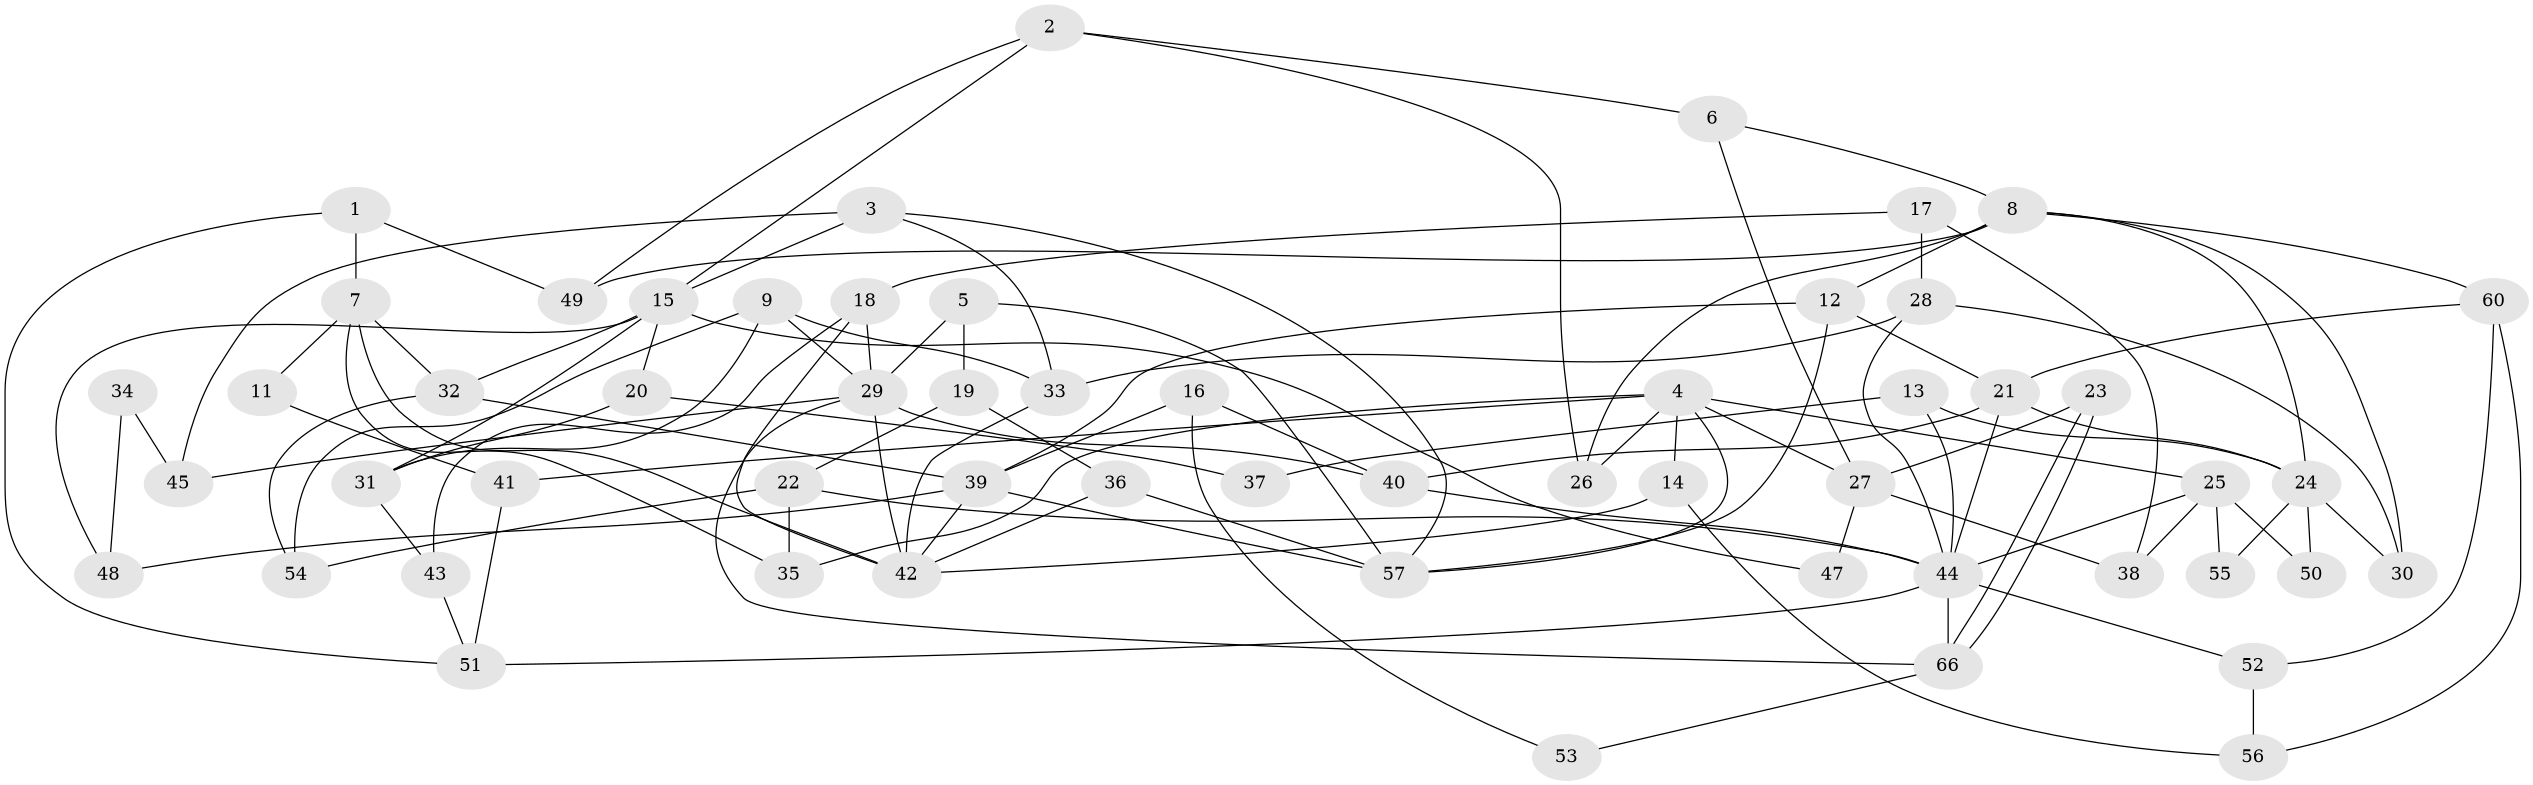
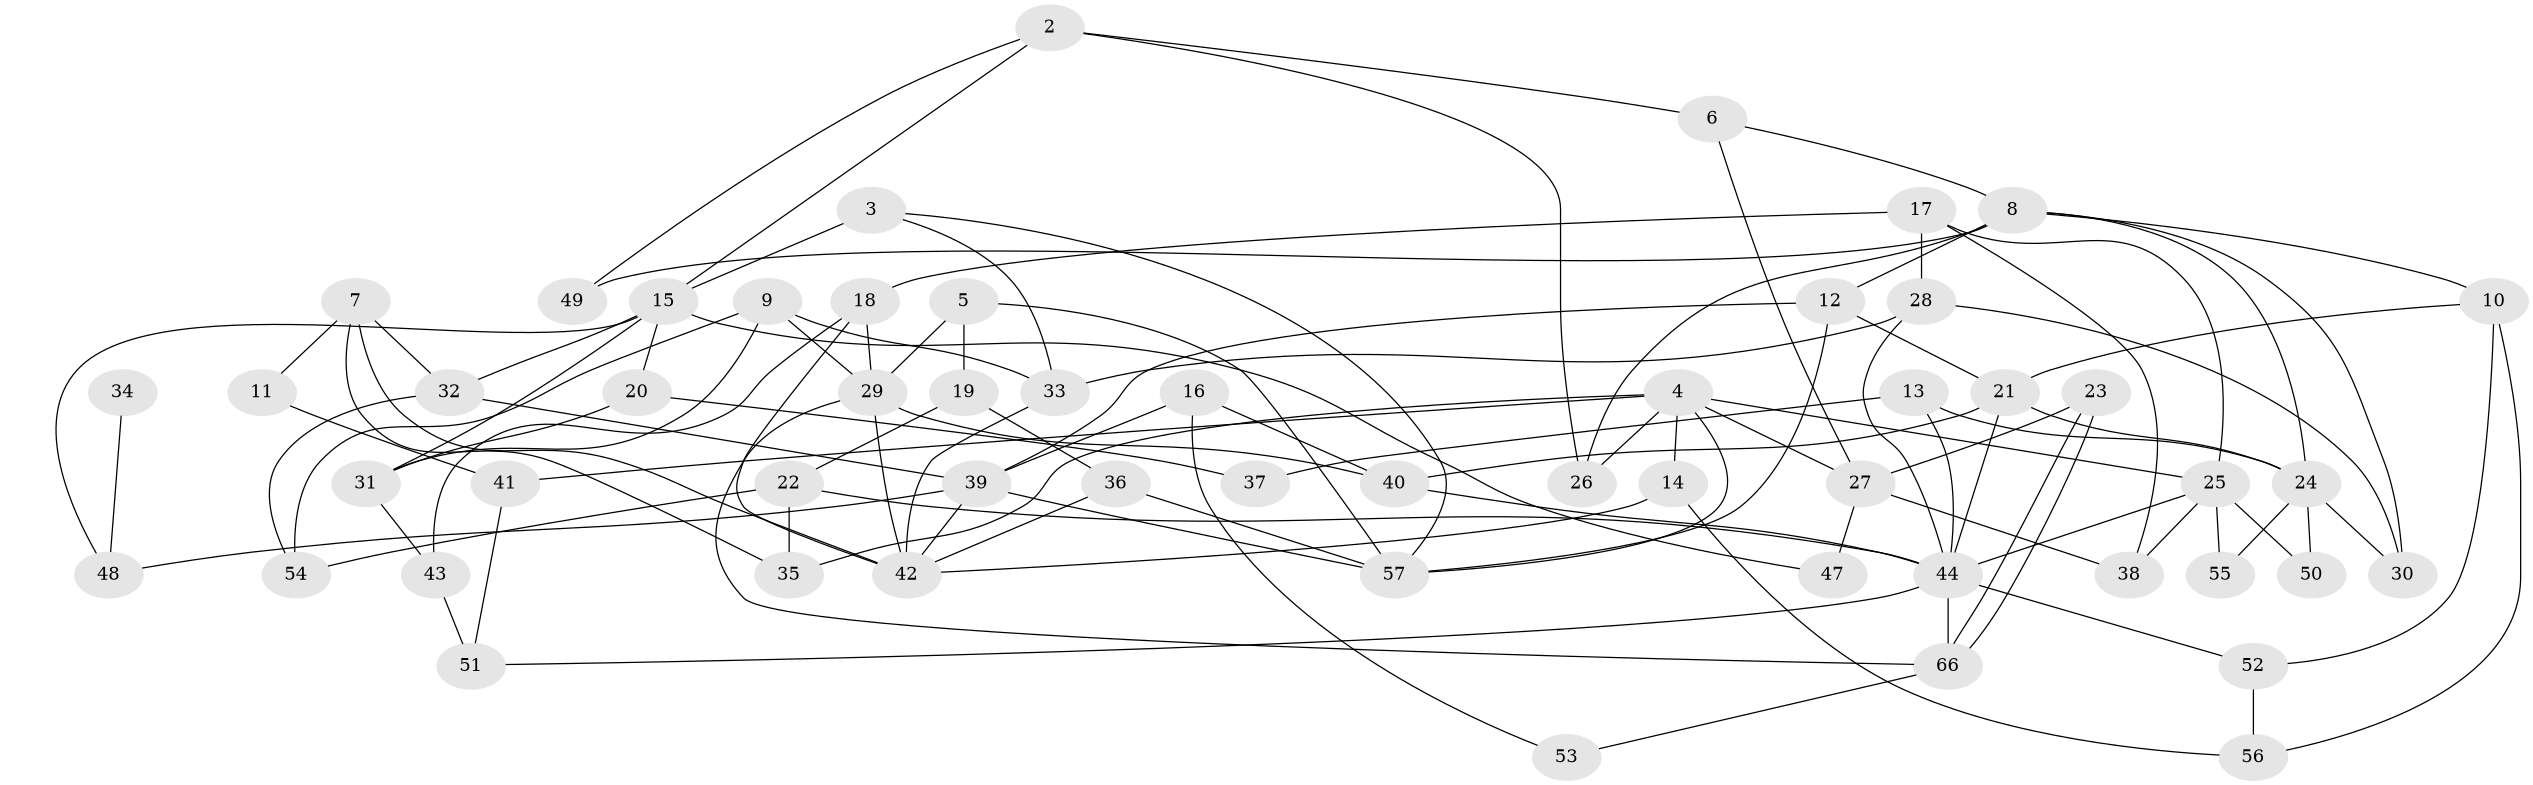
(356, 210) -> none
none -> (2162, 260)
(2494, 301) -> (2494, 301)
(179, 484) -> none
